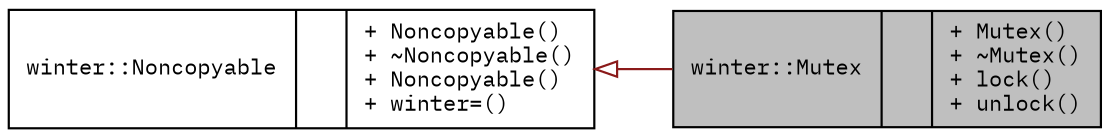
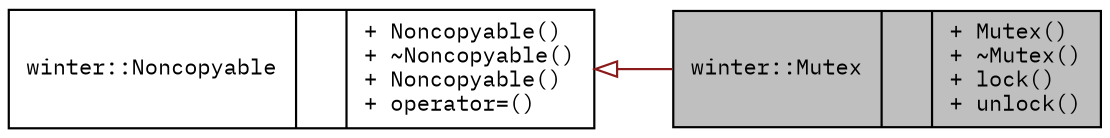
(438, 104) -> (451, 104)
